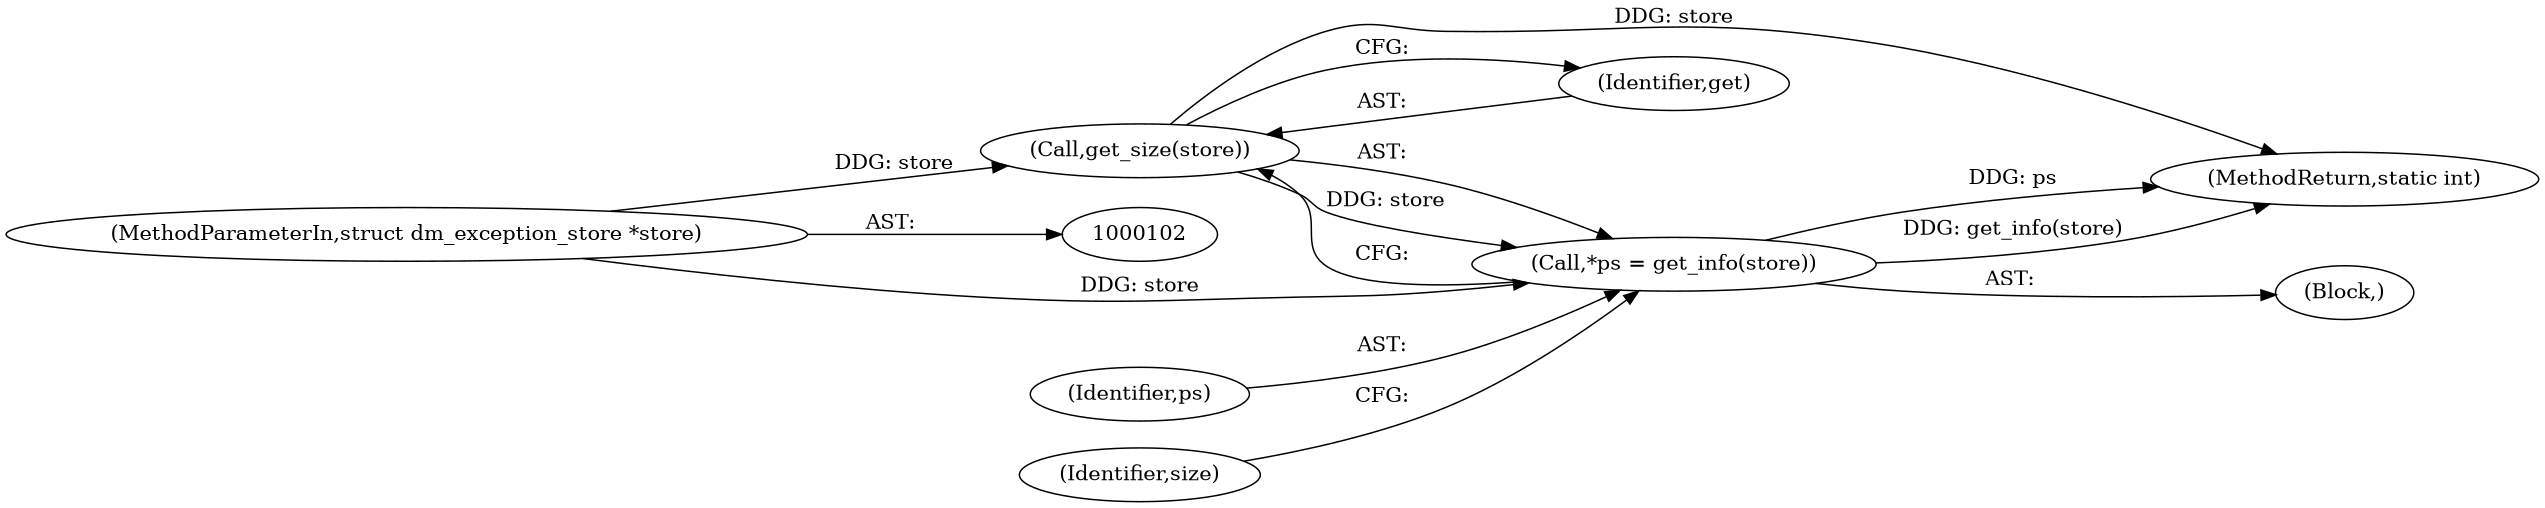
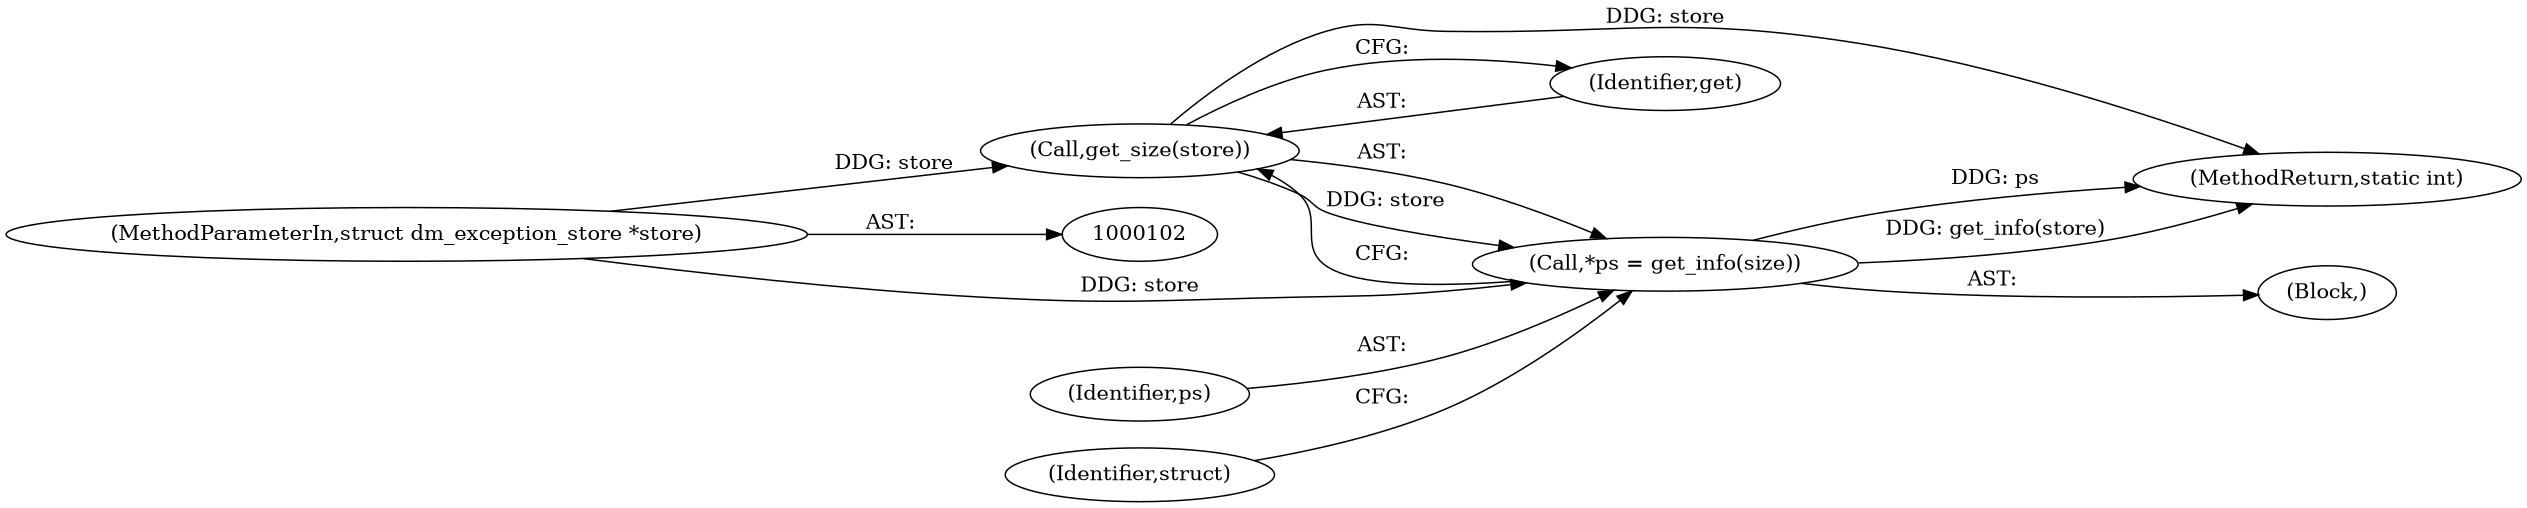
(1674, 264) -> (1665, 264)
(1140, 475) -> (1140, 475)
